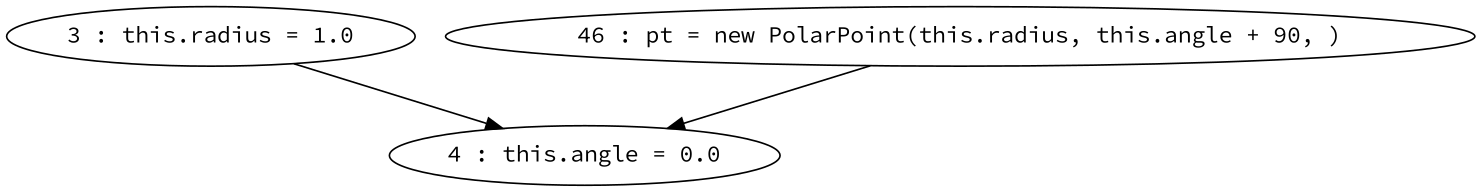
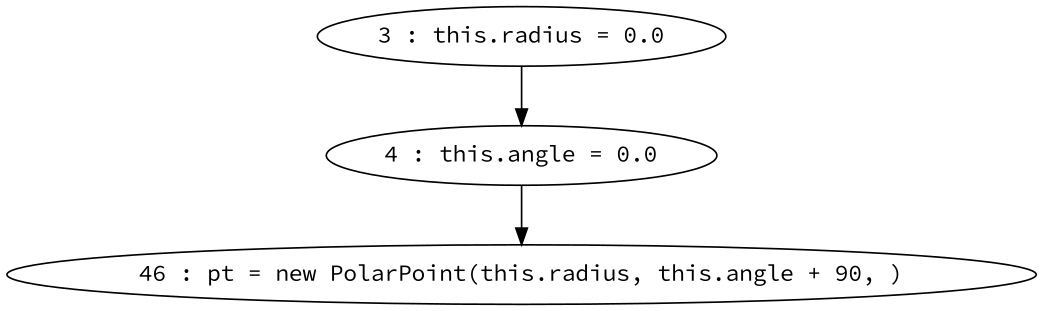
(211, 36) -> (522, 36)
(777, 95) -> (522, 207)
